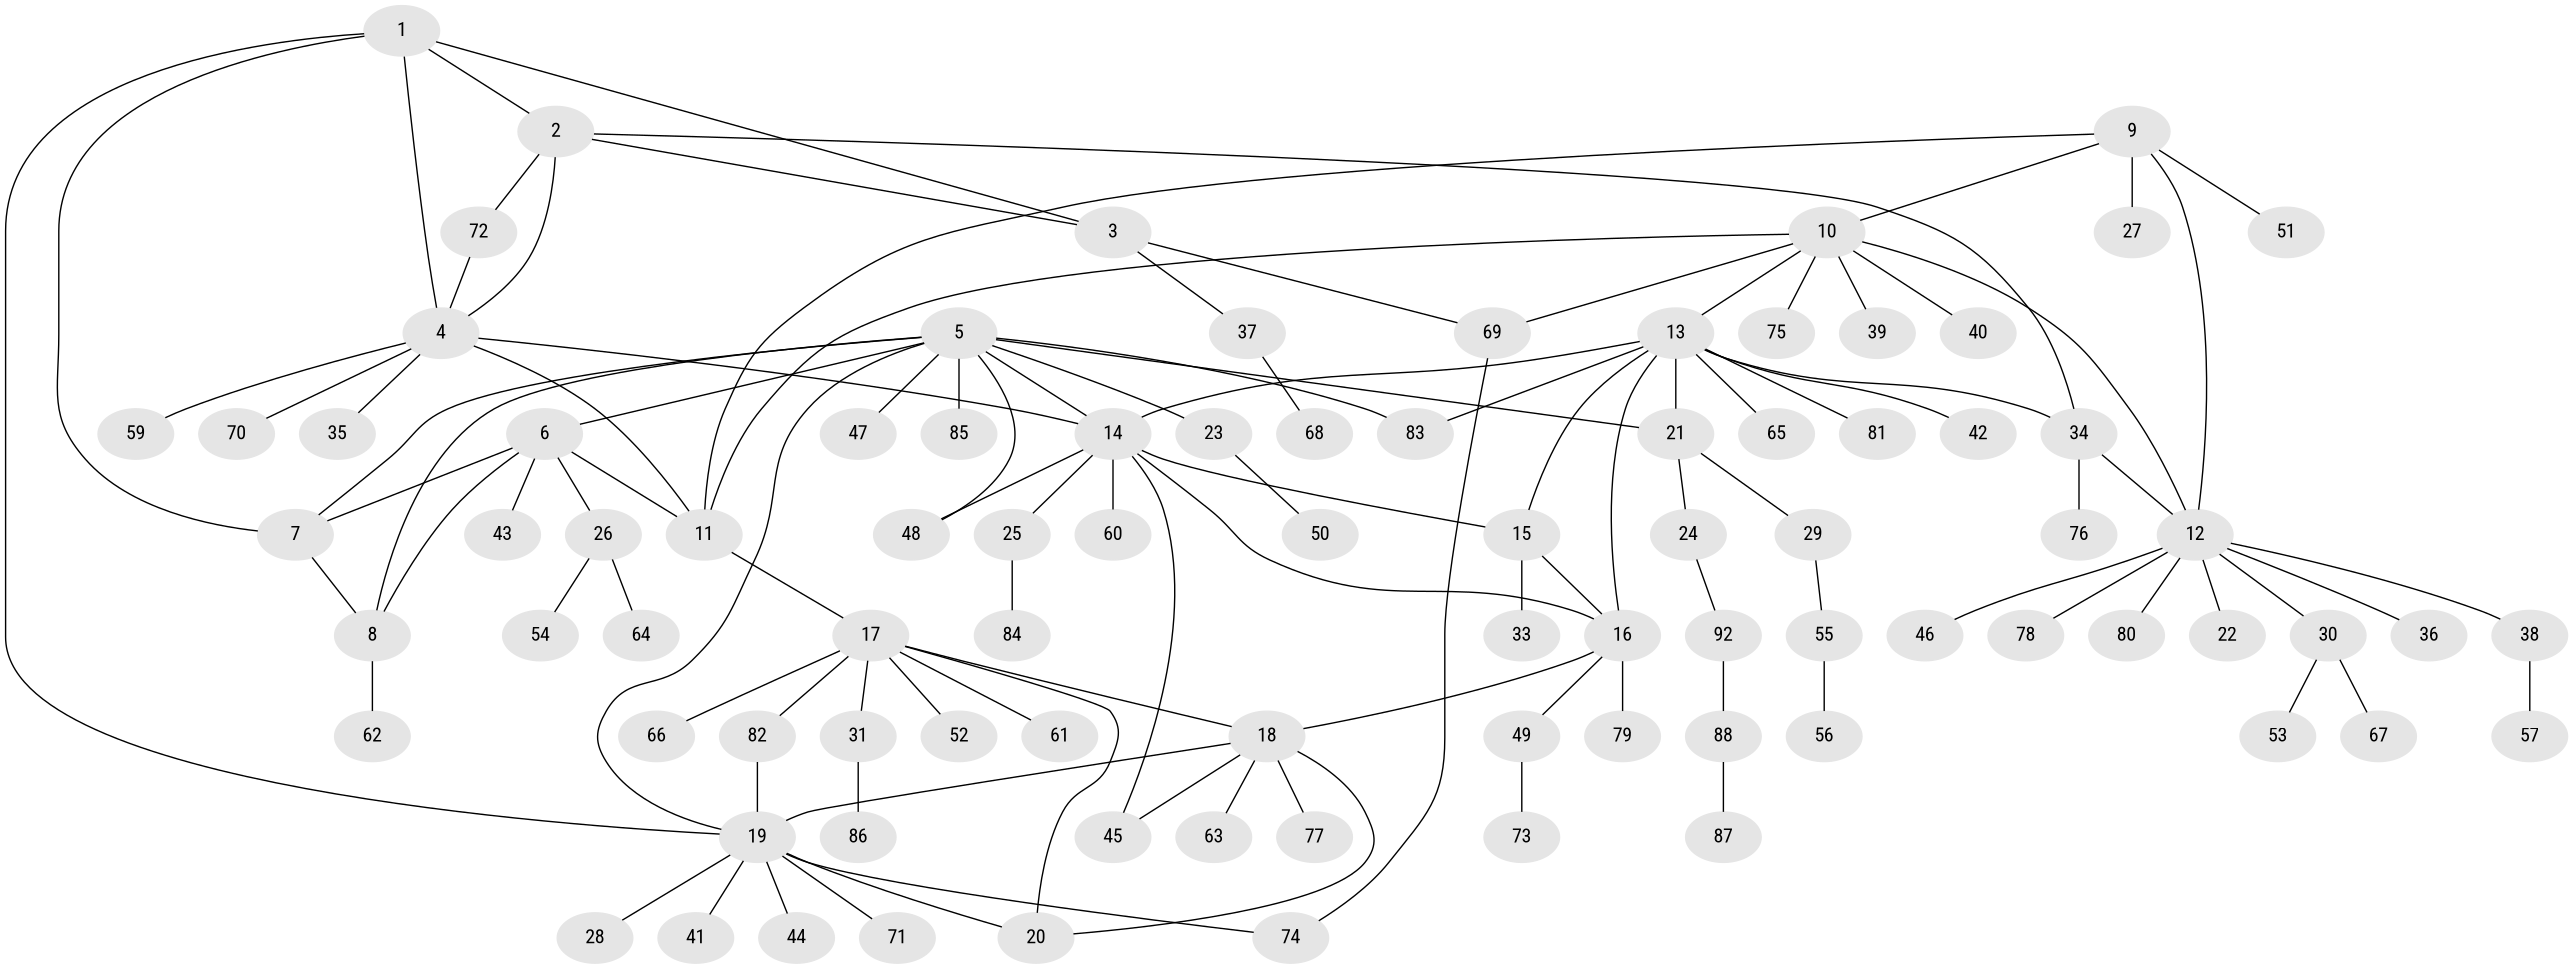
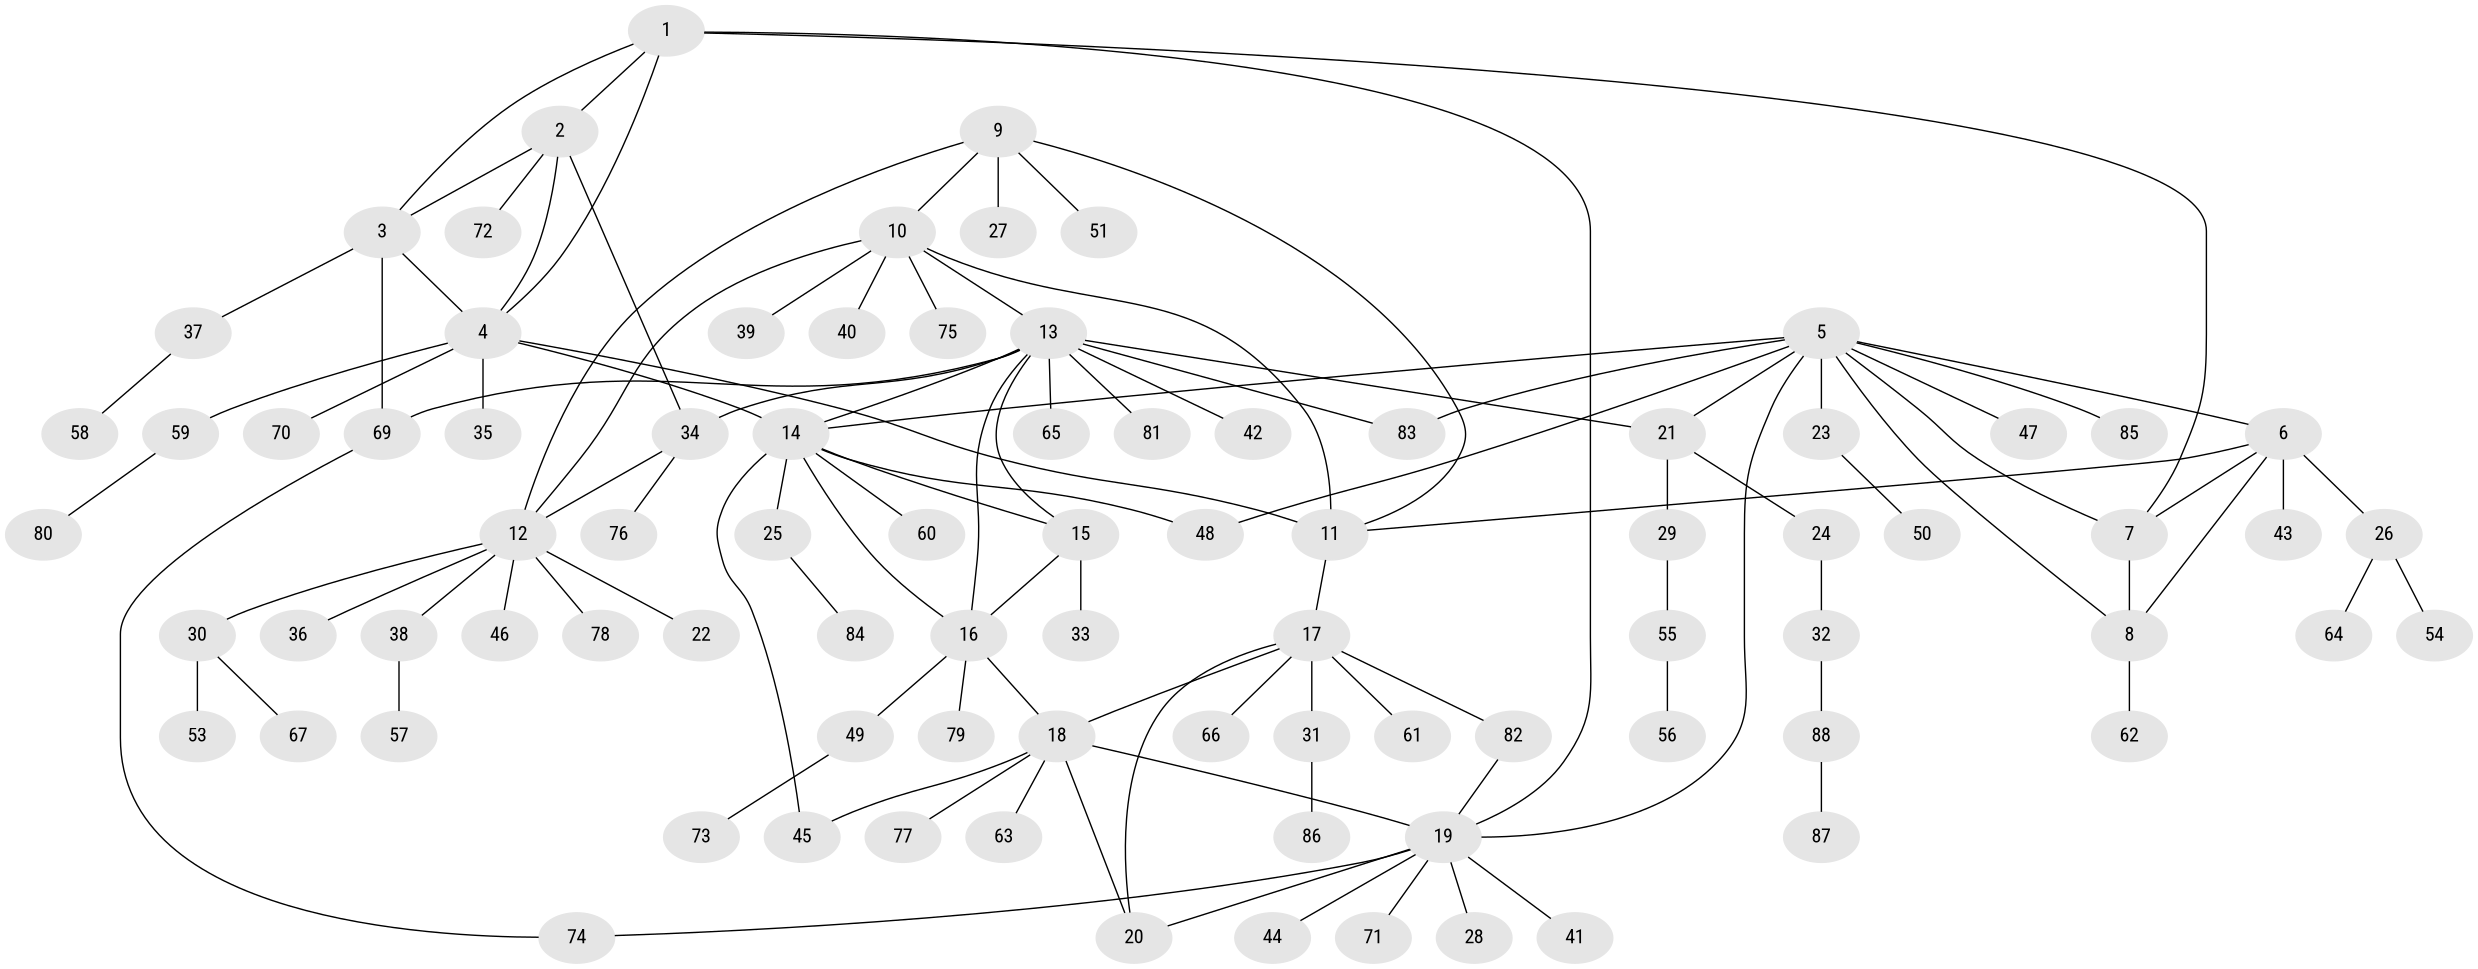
(460, 283) -> (432, 283)
(1660, 283) -> (792, 386)
(1315, 434) -> (80, 434)
(2161, 585) -> (112, 484)
(1723, 636) -> (1821, 636)
(959, 736) -> none
